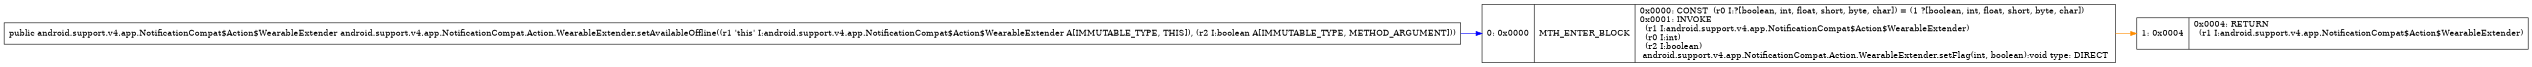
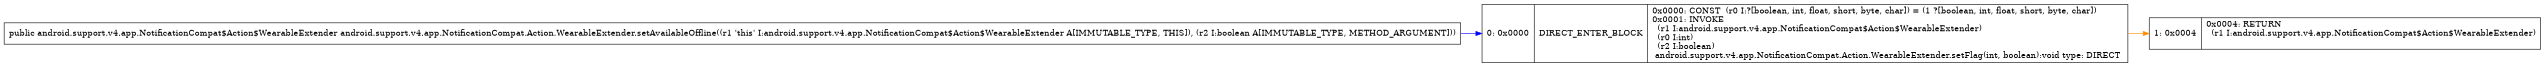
(1585, 33) -> (1591, 33)
